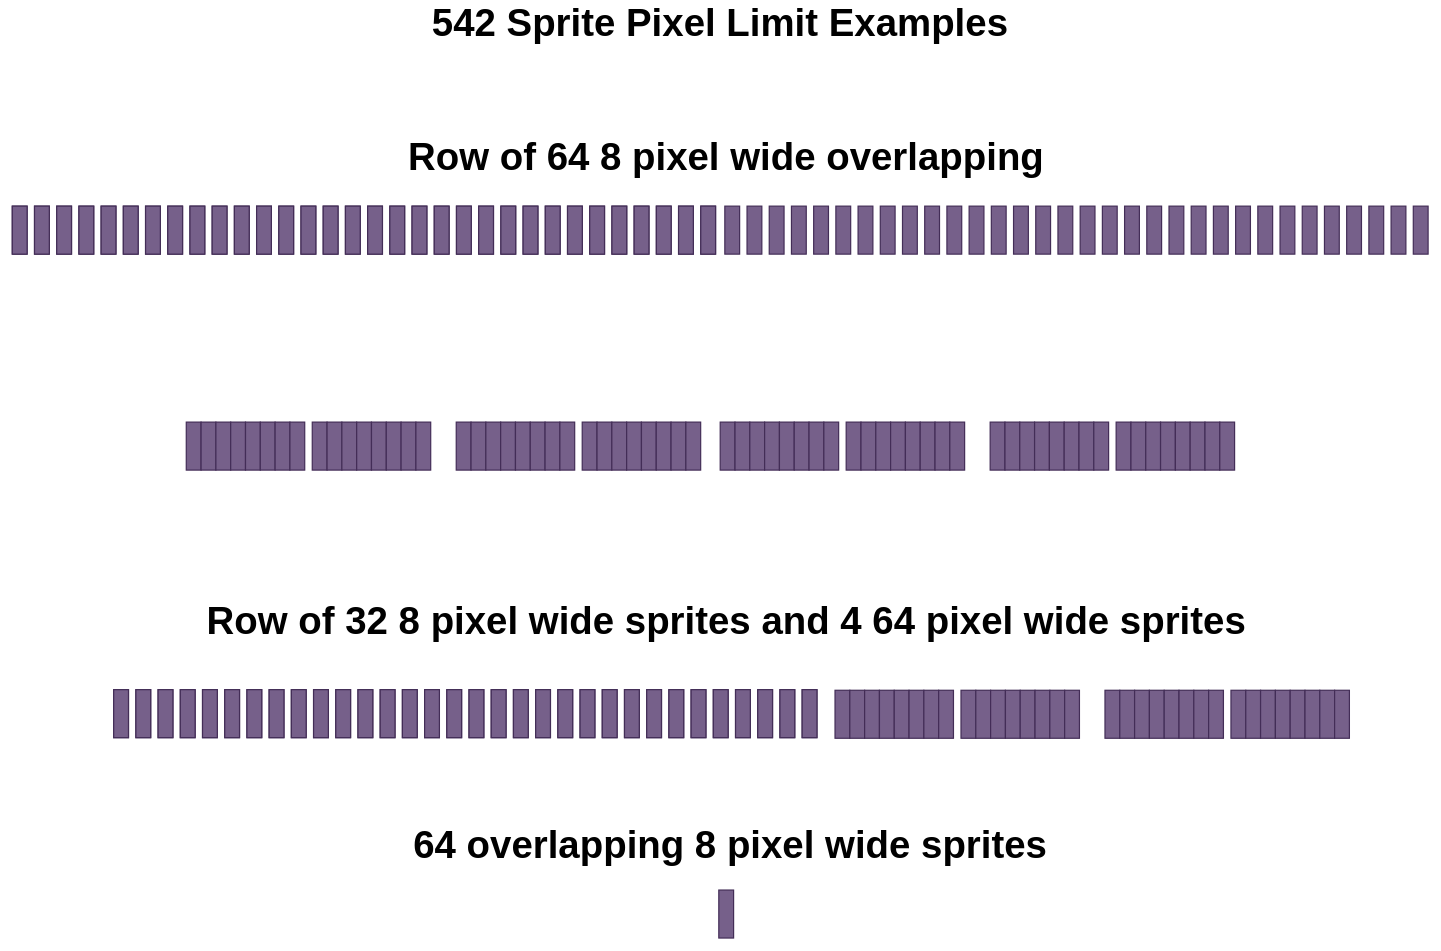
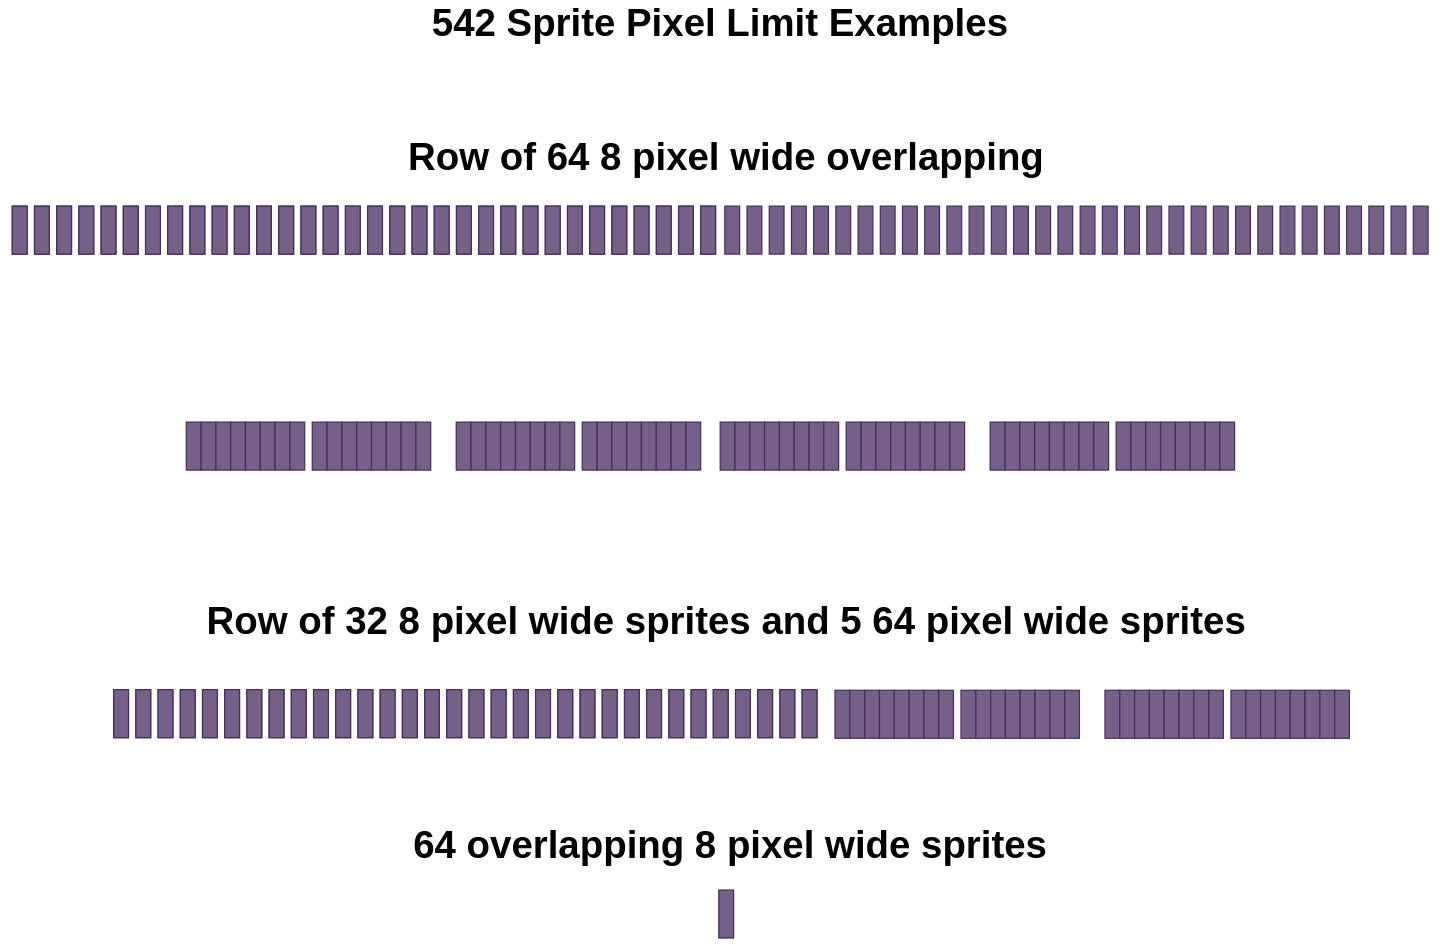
(727, 621) -> (727, 621)
